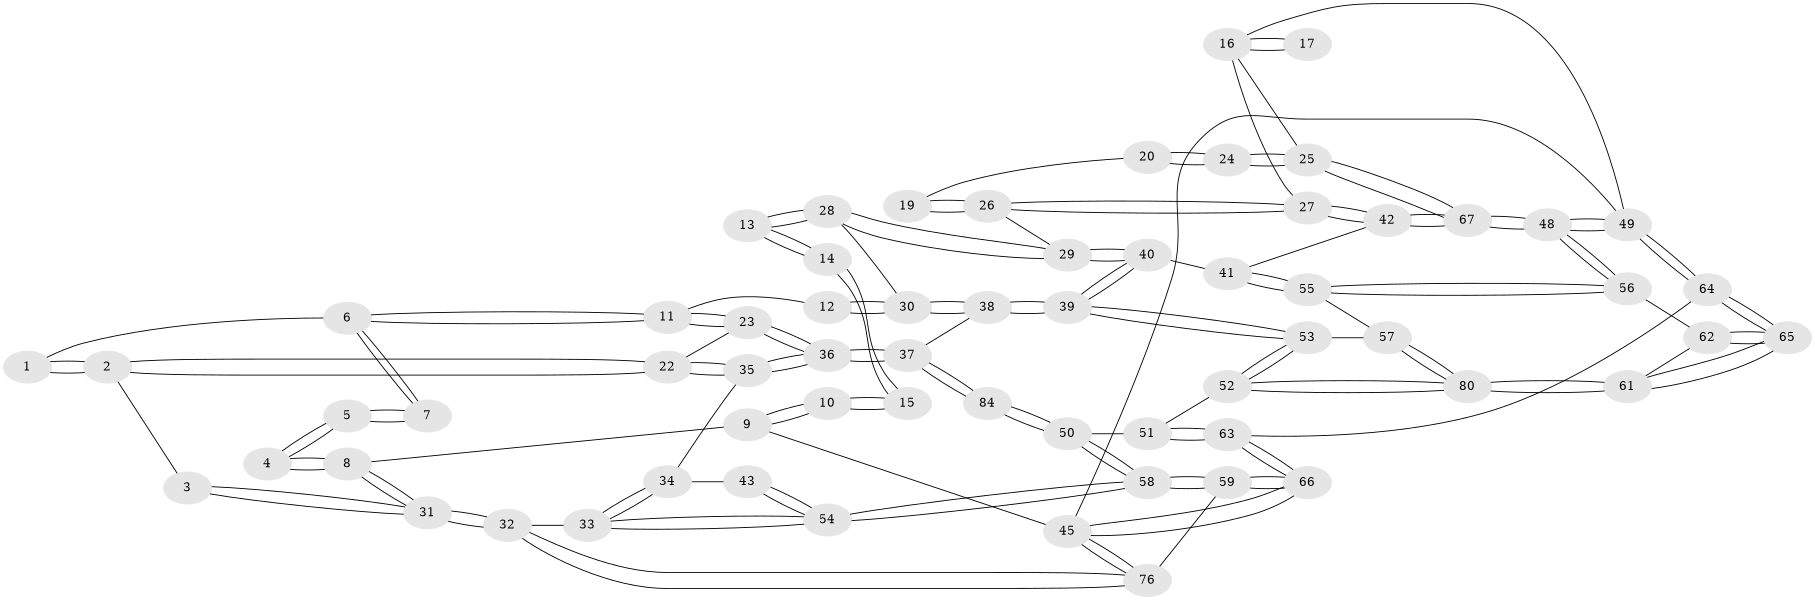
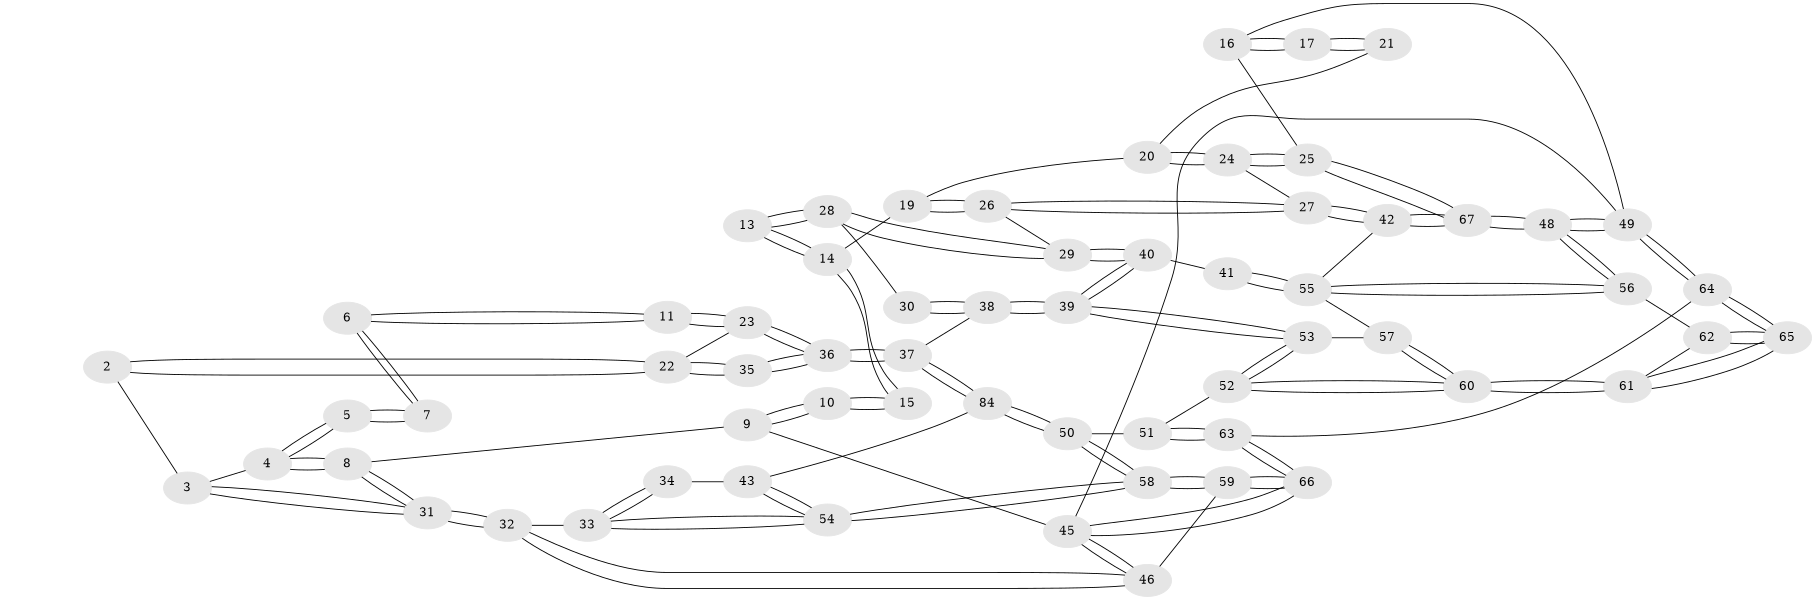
none -> (1388, 44)
(1256, 131) -> (1268, 184)
none -> (873, 229)
(1308, 247) -> (1348, 255)
(828, 308) -> none
(28, 367) -> none
(1468, 387) -> (1468, 387)
(709, 421) -> none
none -> (870, 448)
none -> (228, 476)
(1148, 580) -> (1148, 580)
